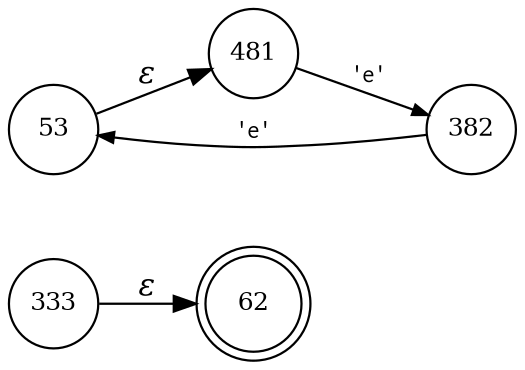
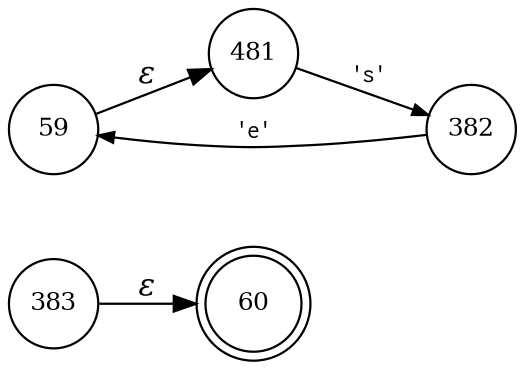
(368, 76) -> (368, 76)
(54, 130) -> (54, 130)
(54, 304) -> (54, 304)
(253, 304) -> (253, 304)
